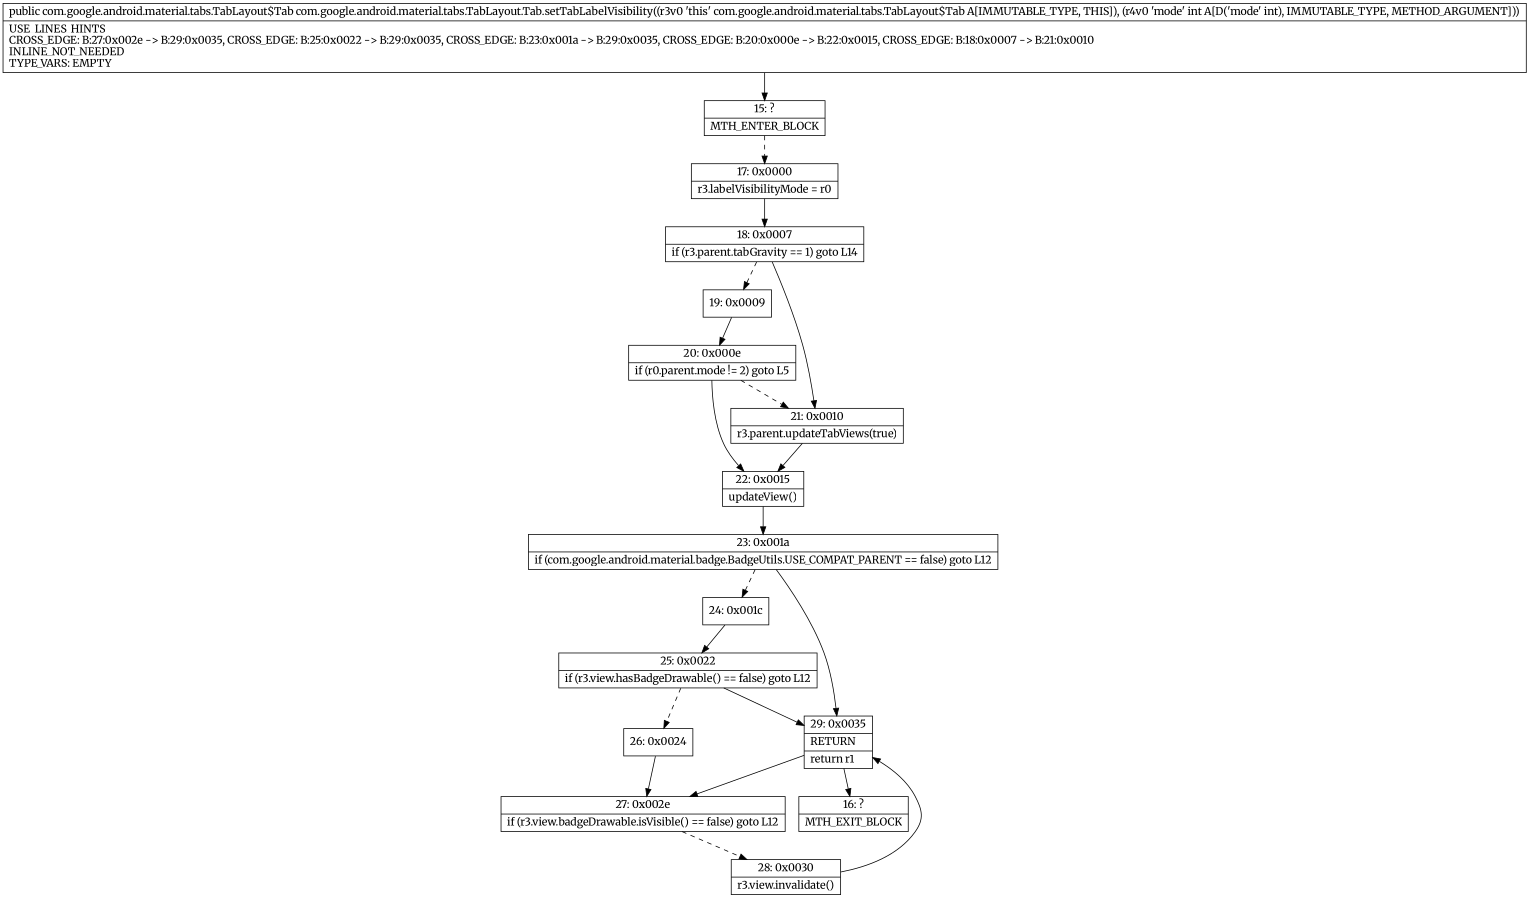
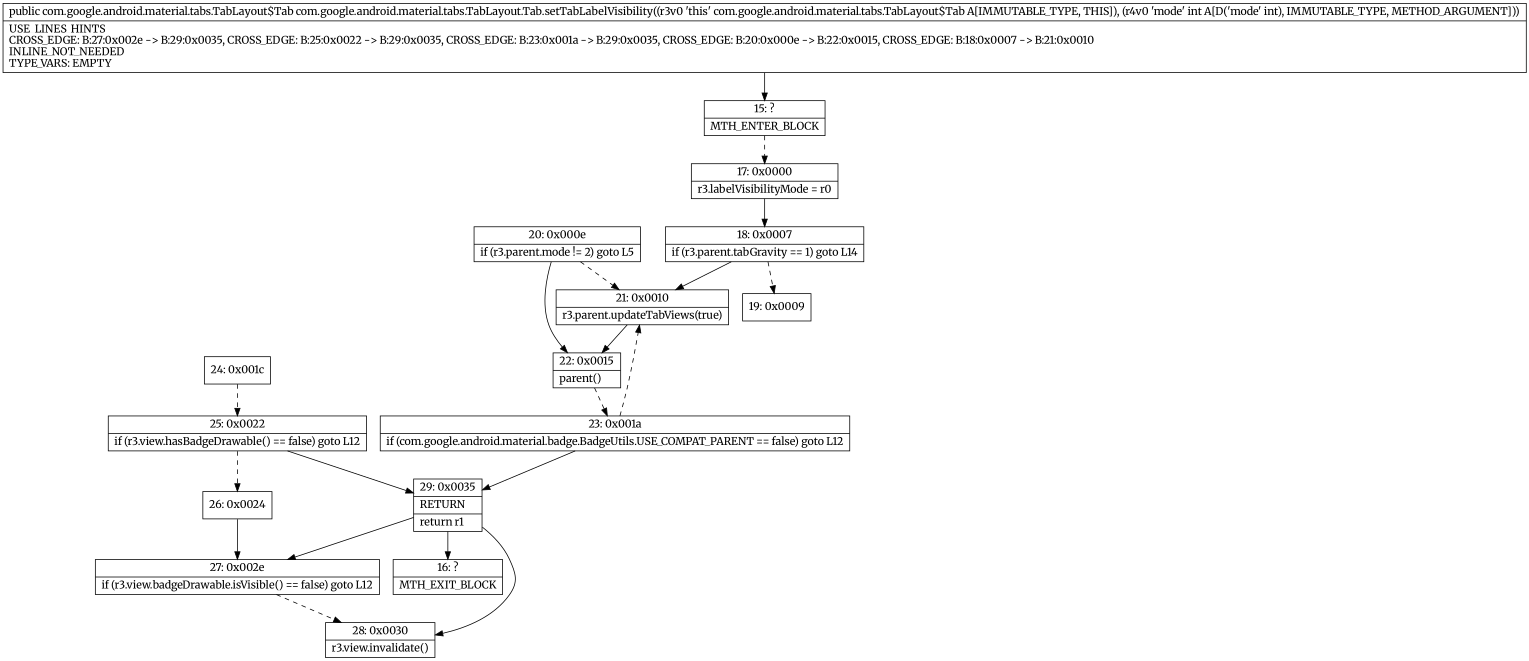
(727, 328) -> none
(712, 371) -> (557, 253)
(763, 497) -> (580, 379)
(763, 517) -> (599, 398)
(750, 580) -> (630, 374)
(716, 636) -> (237, 396)
(916, 831) -> (510, 594)
